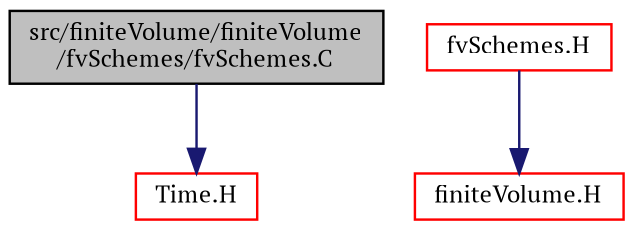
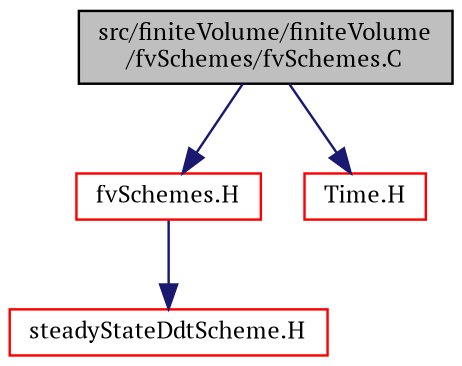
none -> (220, 118)
(519, 197) -> (169, 332)
